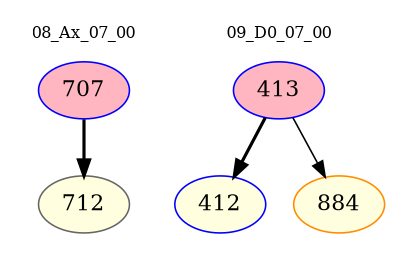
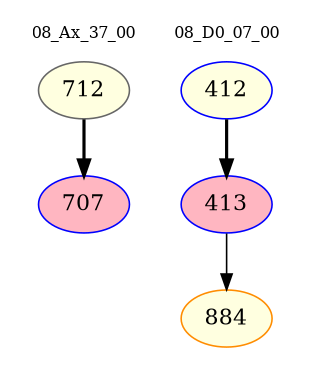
(84, 34) -> (84, 34)
(280, 34) -> (227, 34)
(84, 140) -> (84, 140)
(254, 140) -> (227, 140)
